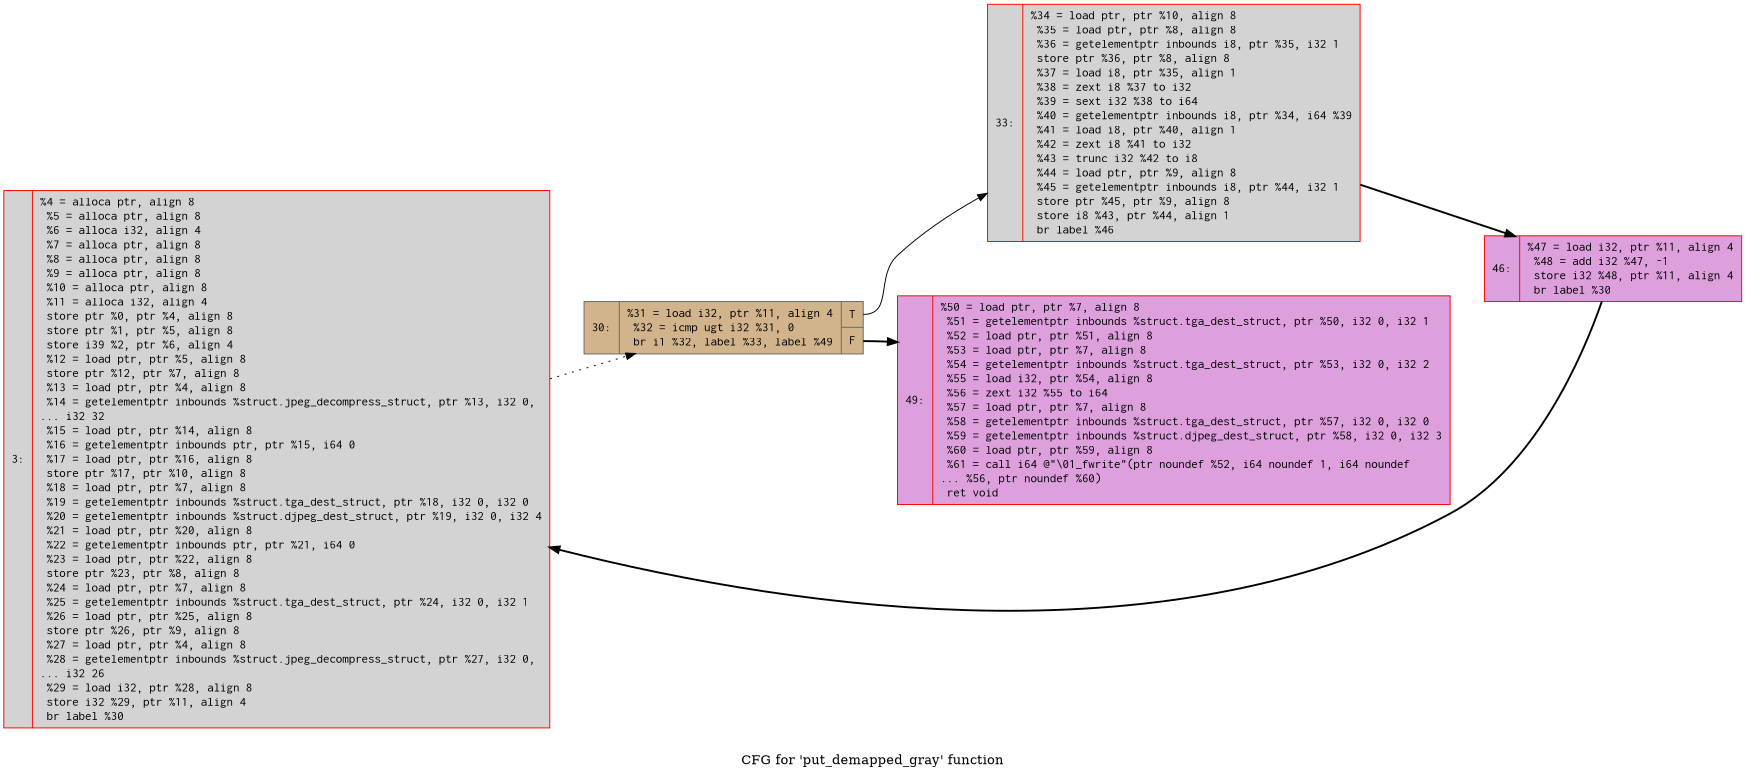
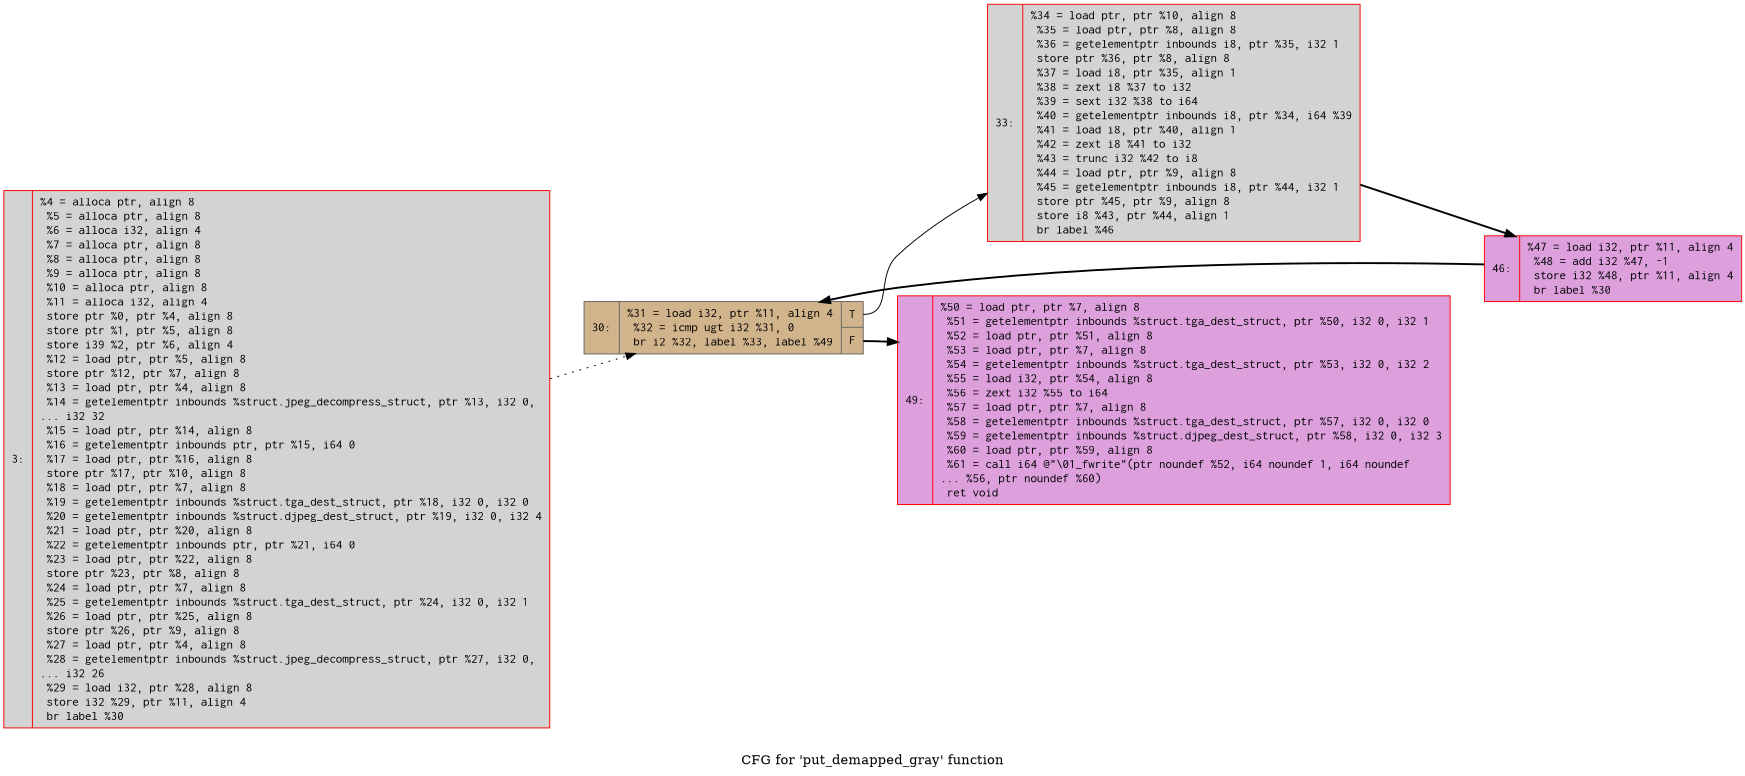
(730, 342) -> (730, 342)
(1142, 603) -> (1156, 267)
